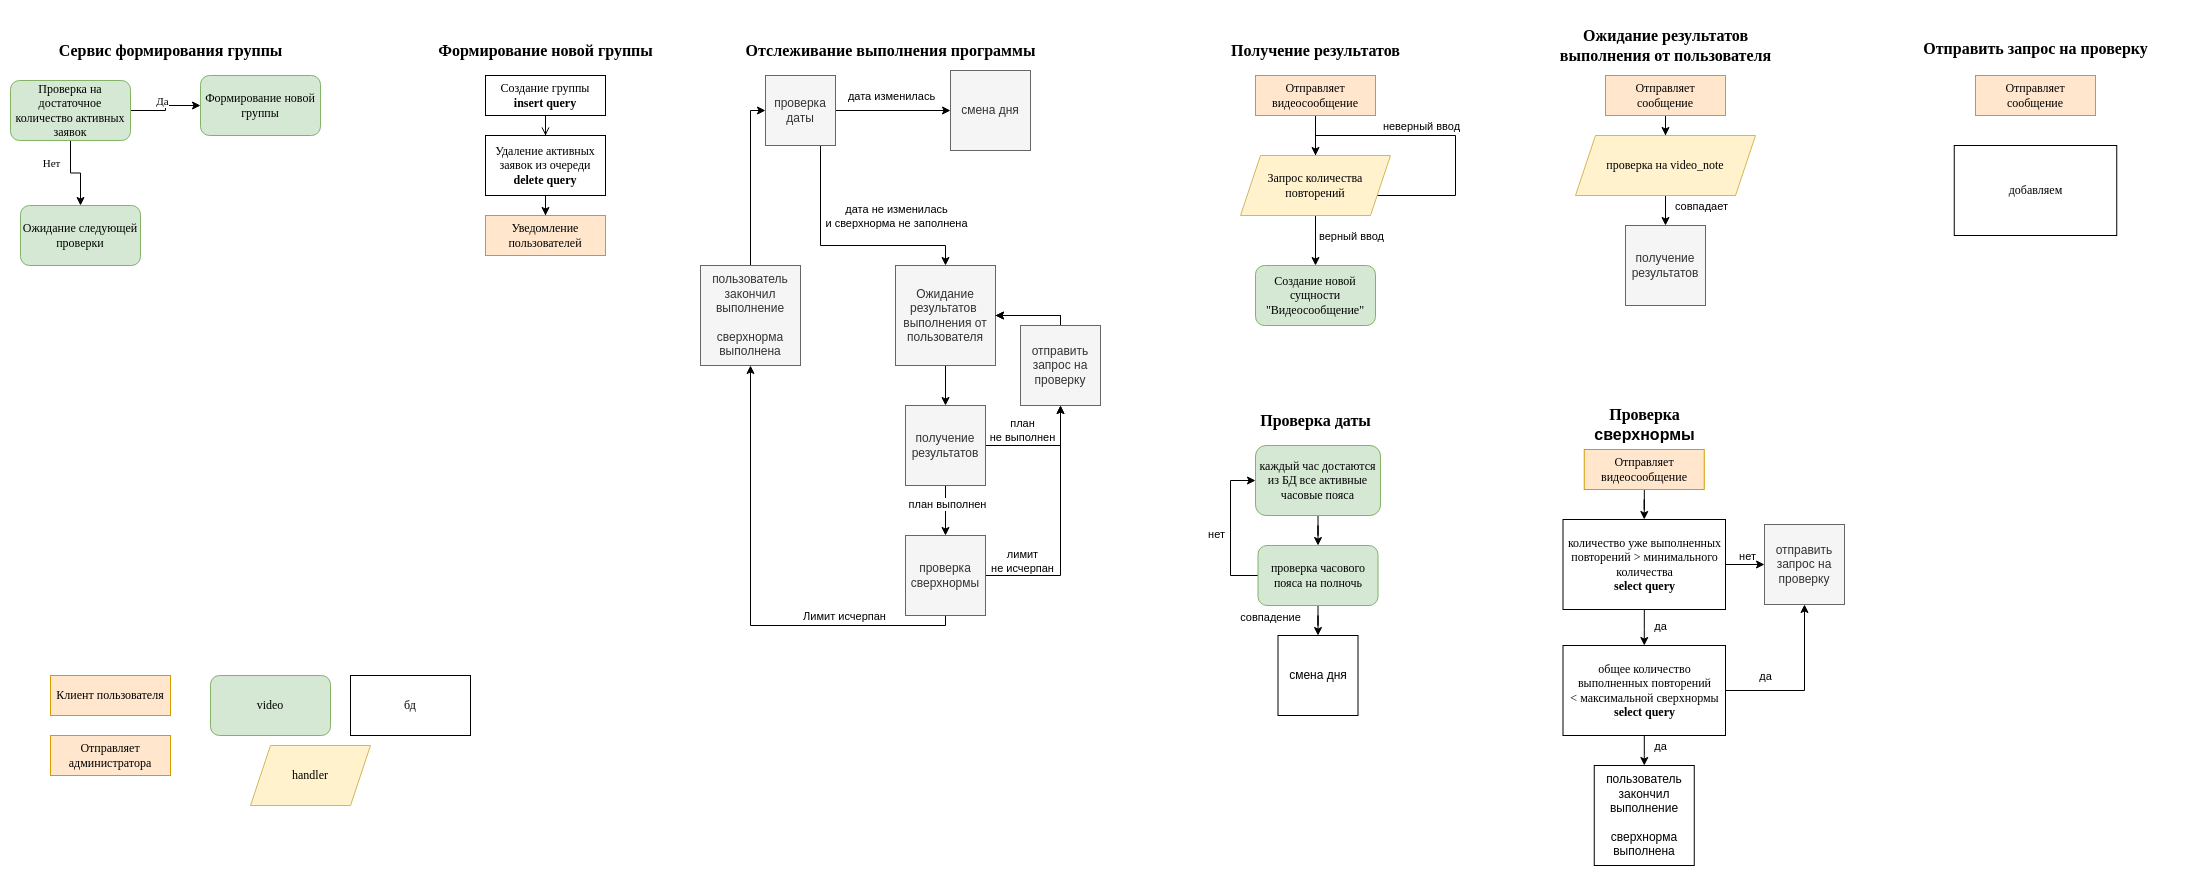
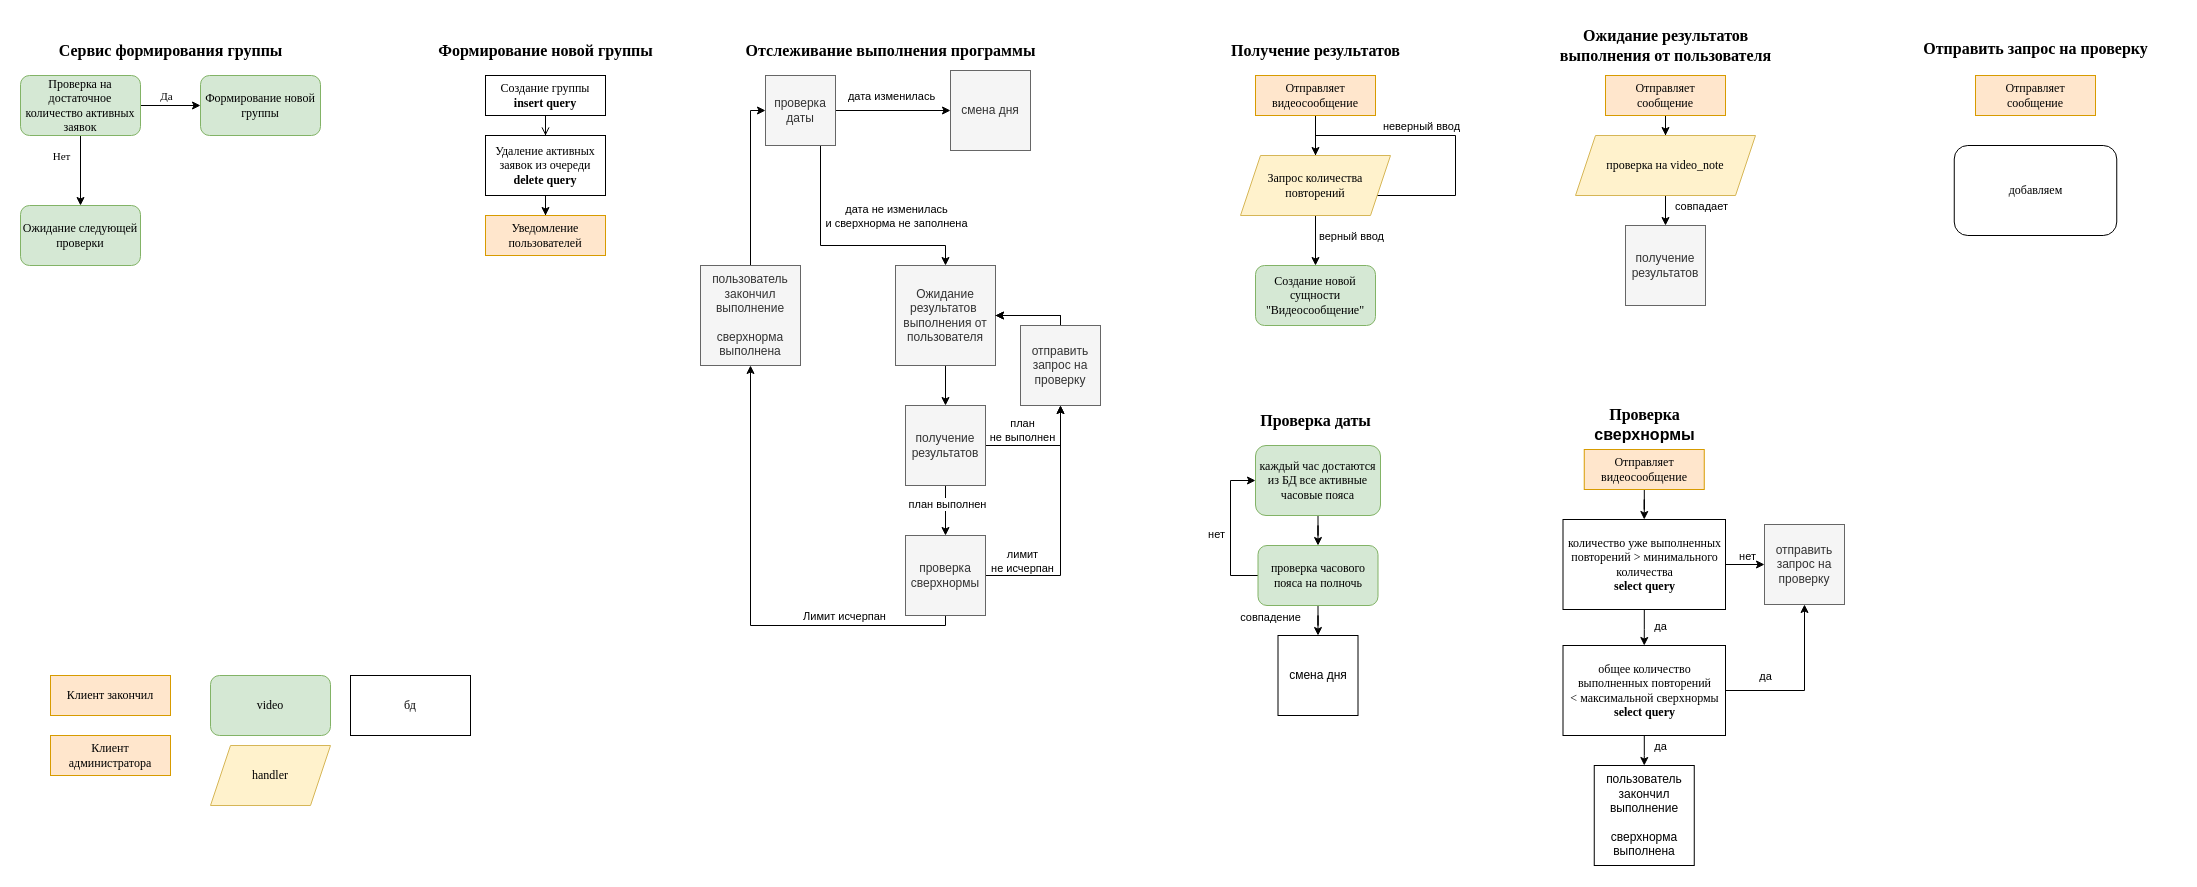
(71, 111) -> (81, 106)
(2036, 191) -> (2036, 191)
(111, 696) -> (111, 696)
(111, 756) -> (111, 756)
(311, 776) -> (271, 776)
